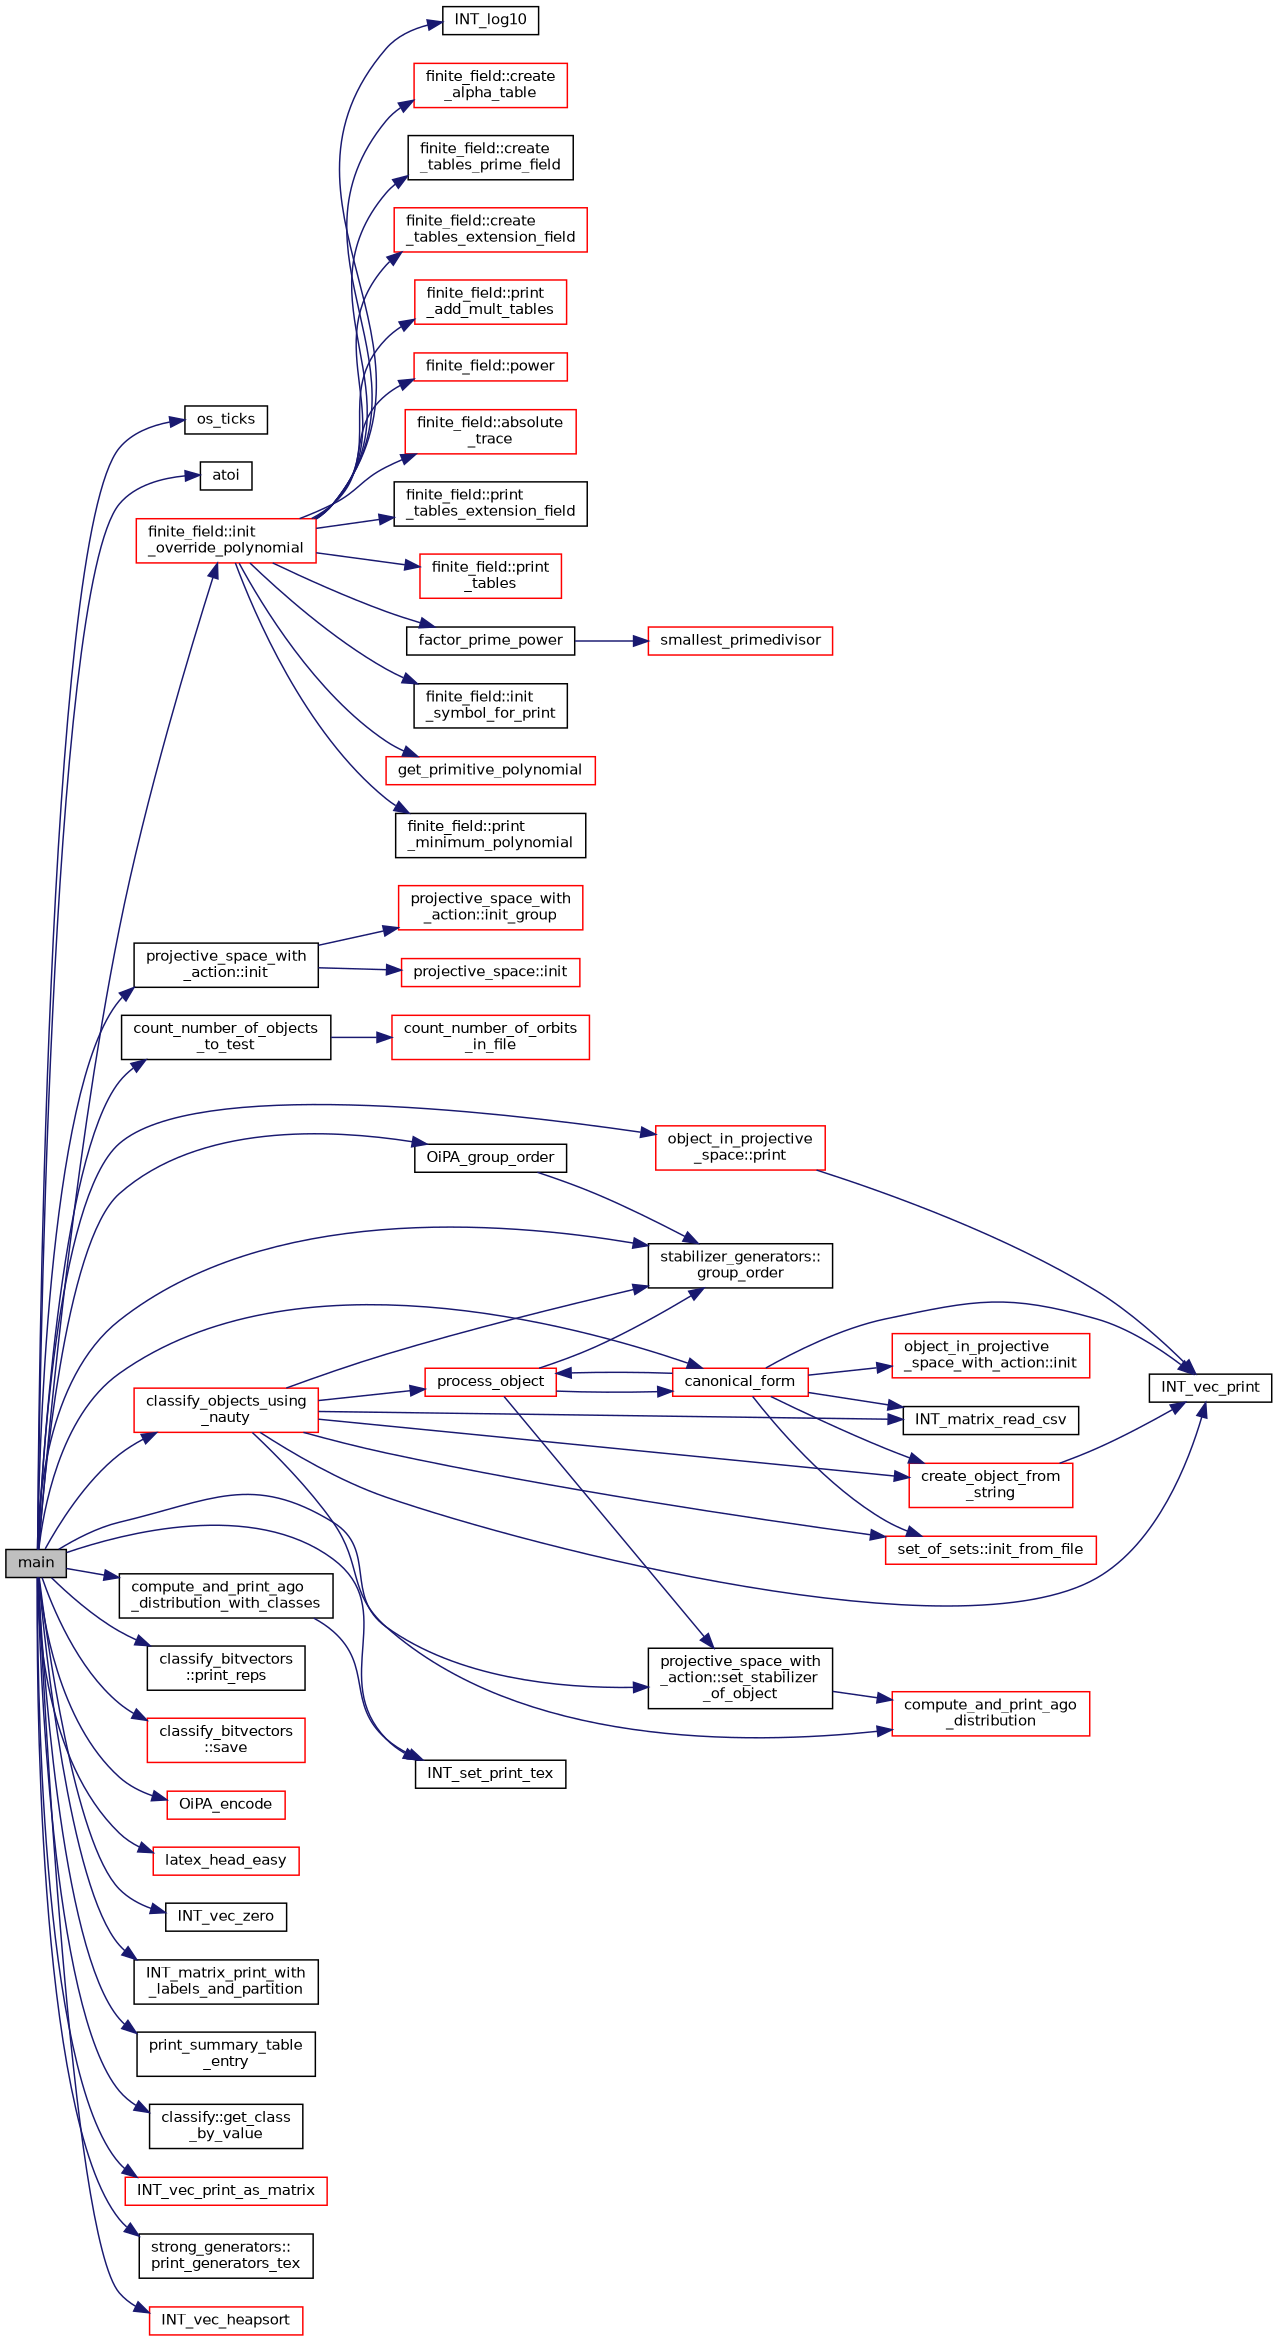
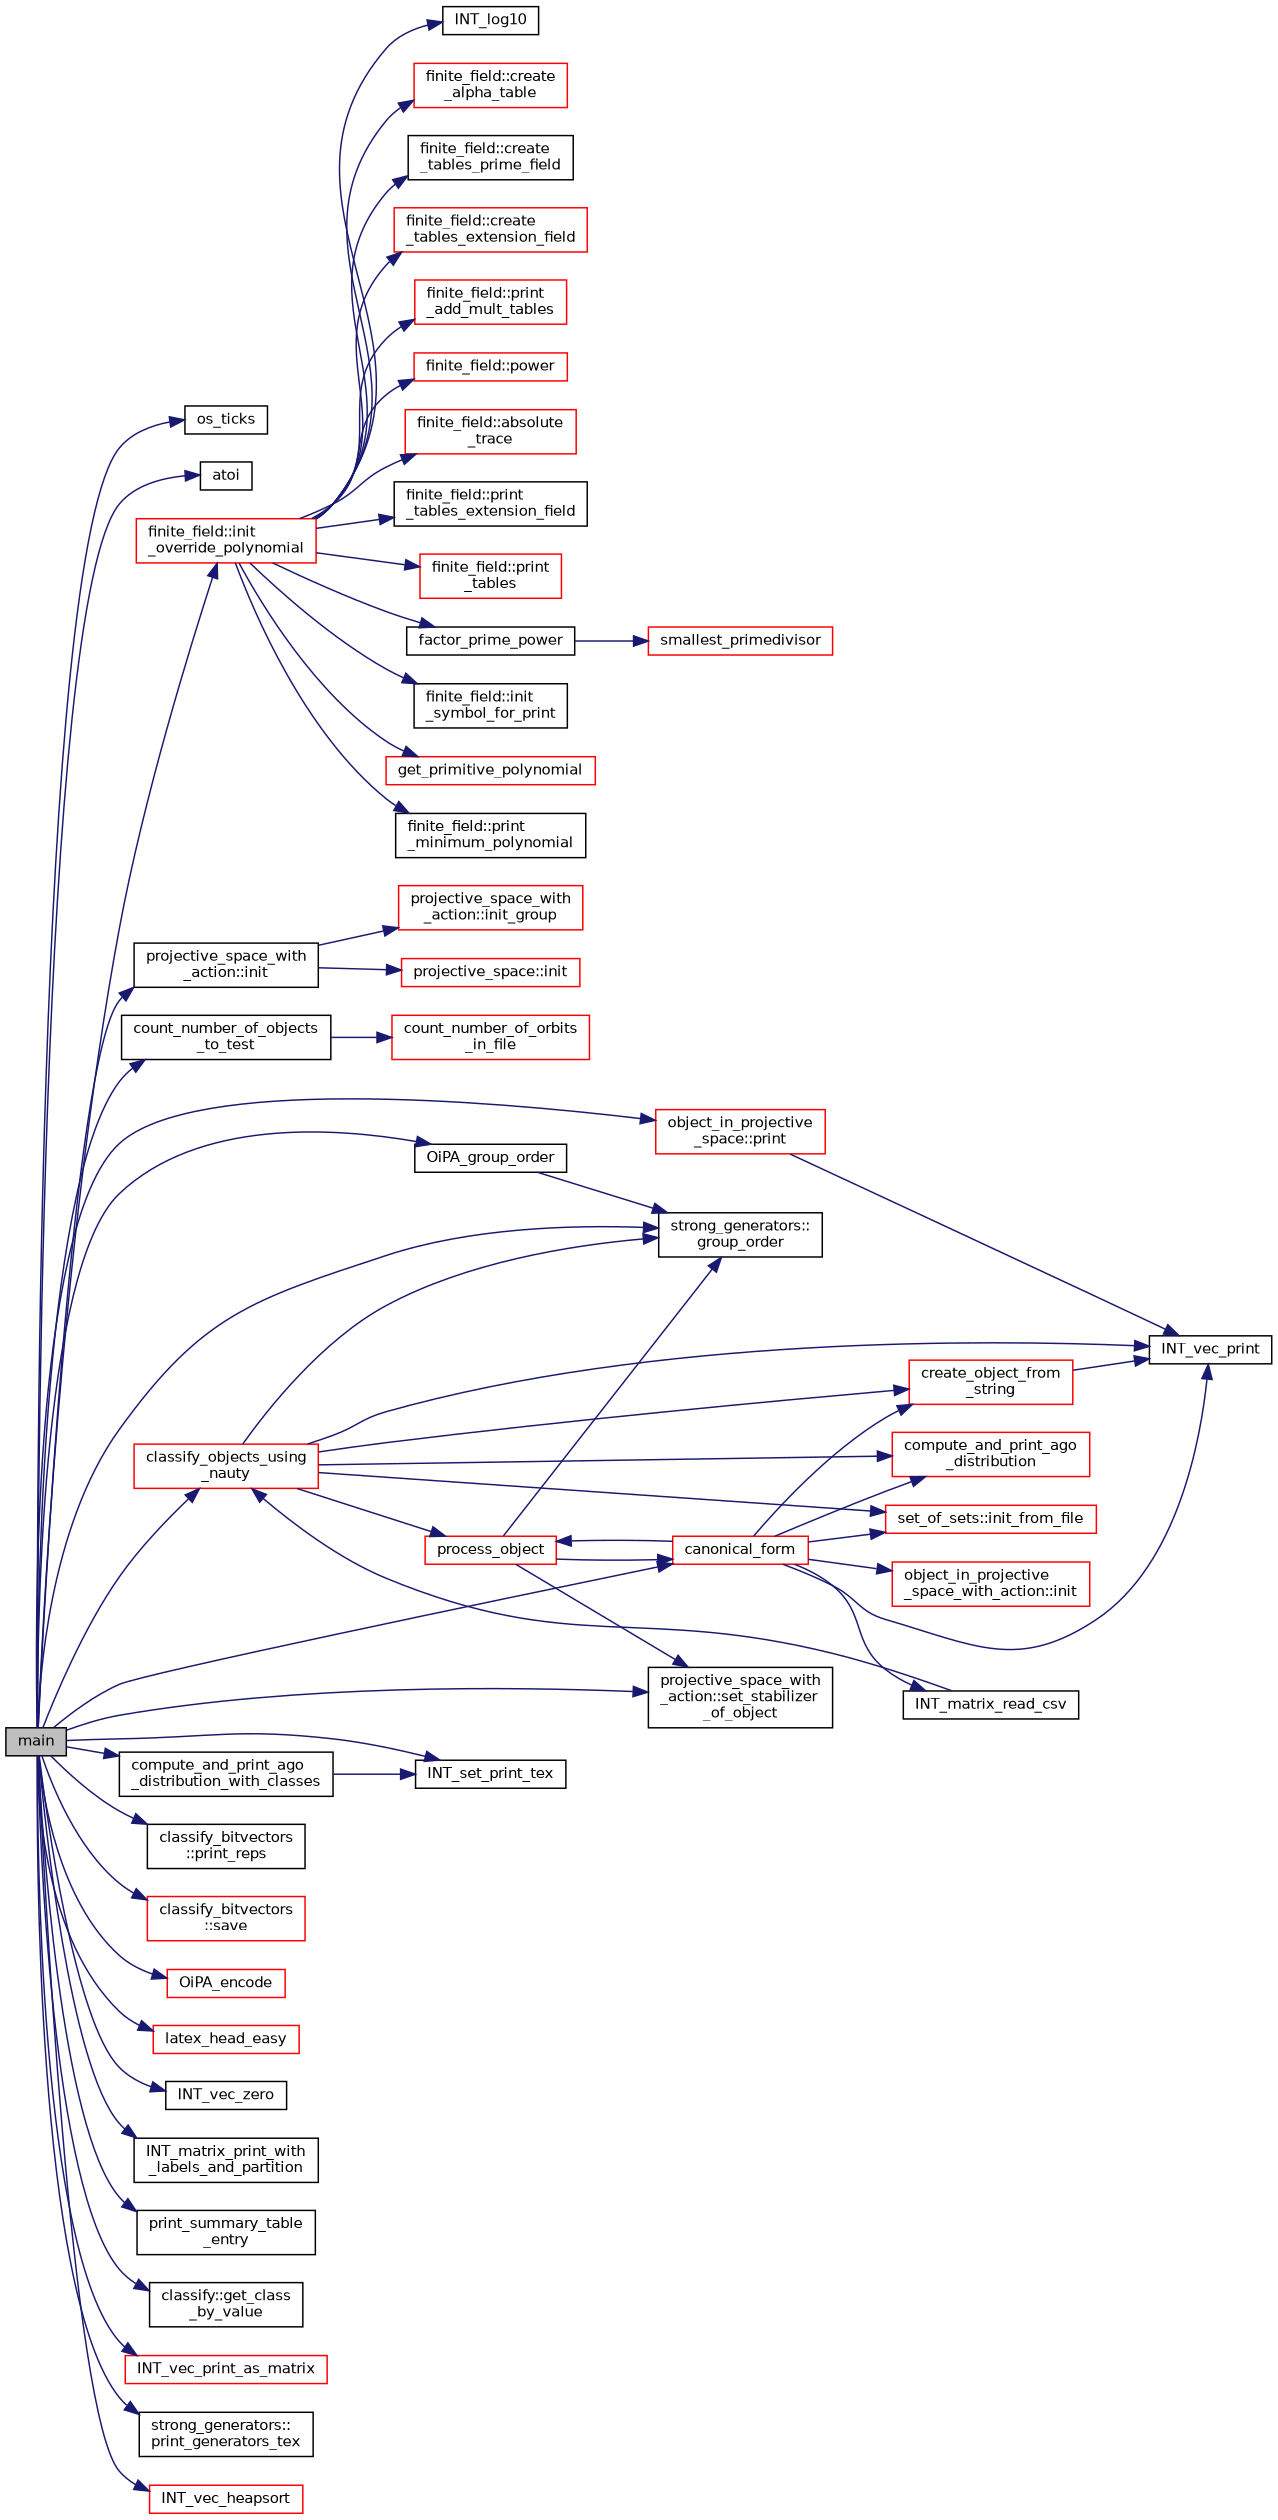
(740, 1266) -> (740, 1235)
(603, 1415) -> (596, 1626)
(855, 1695) -> (860, 1501)
